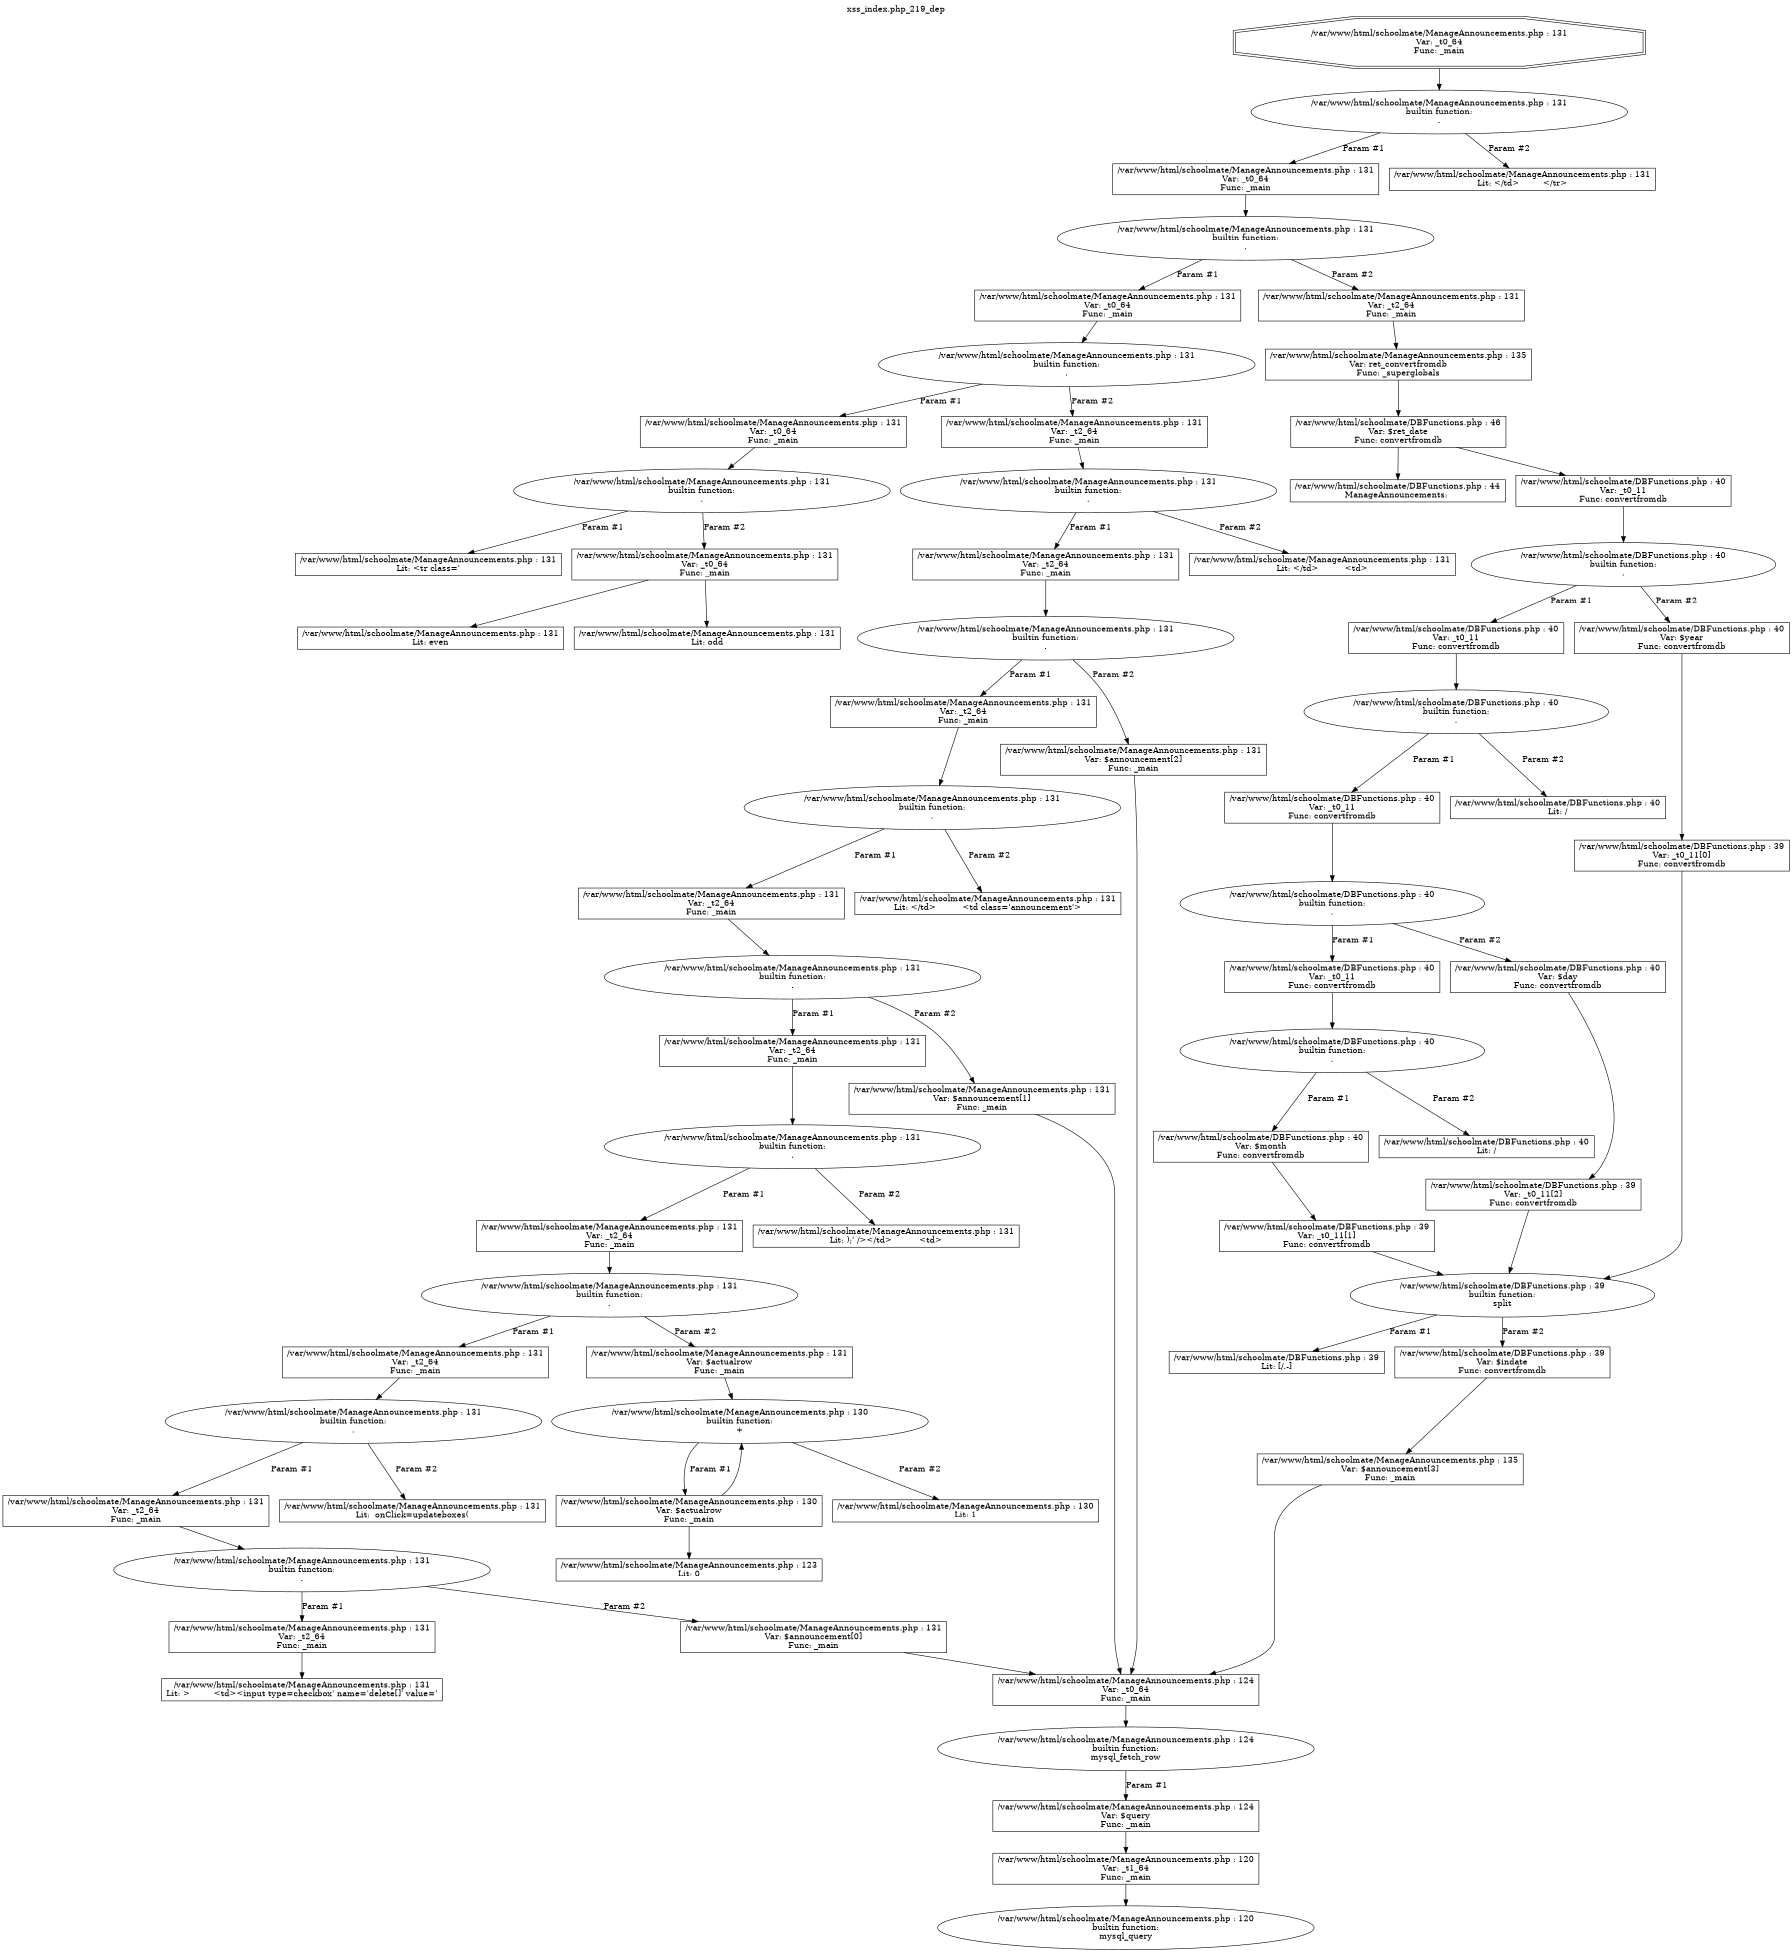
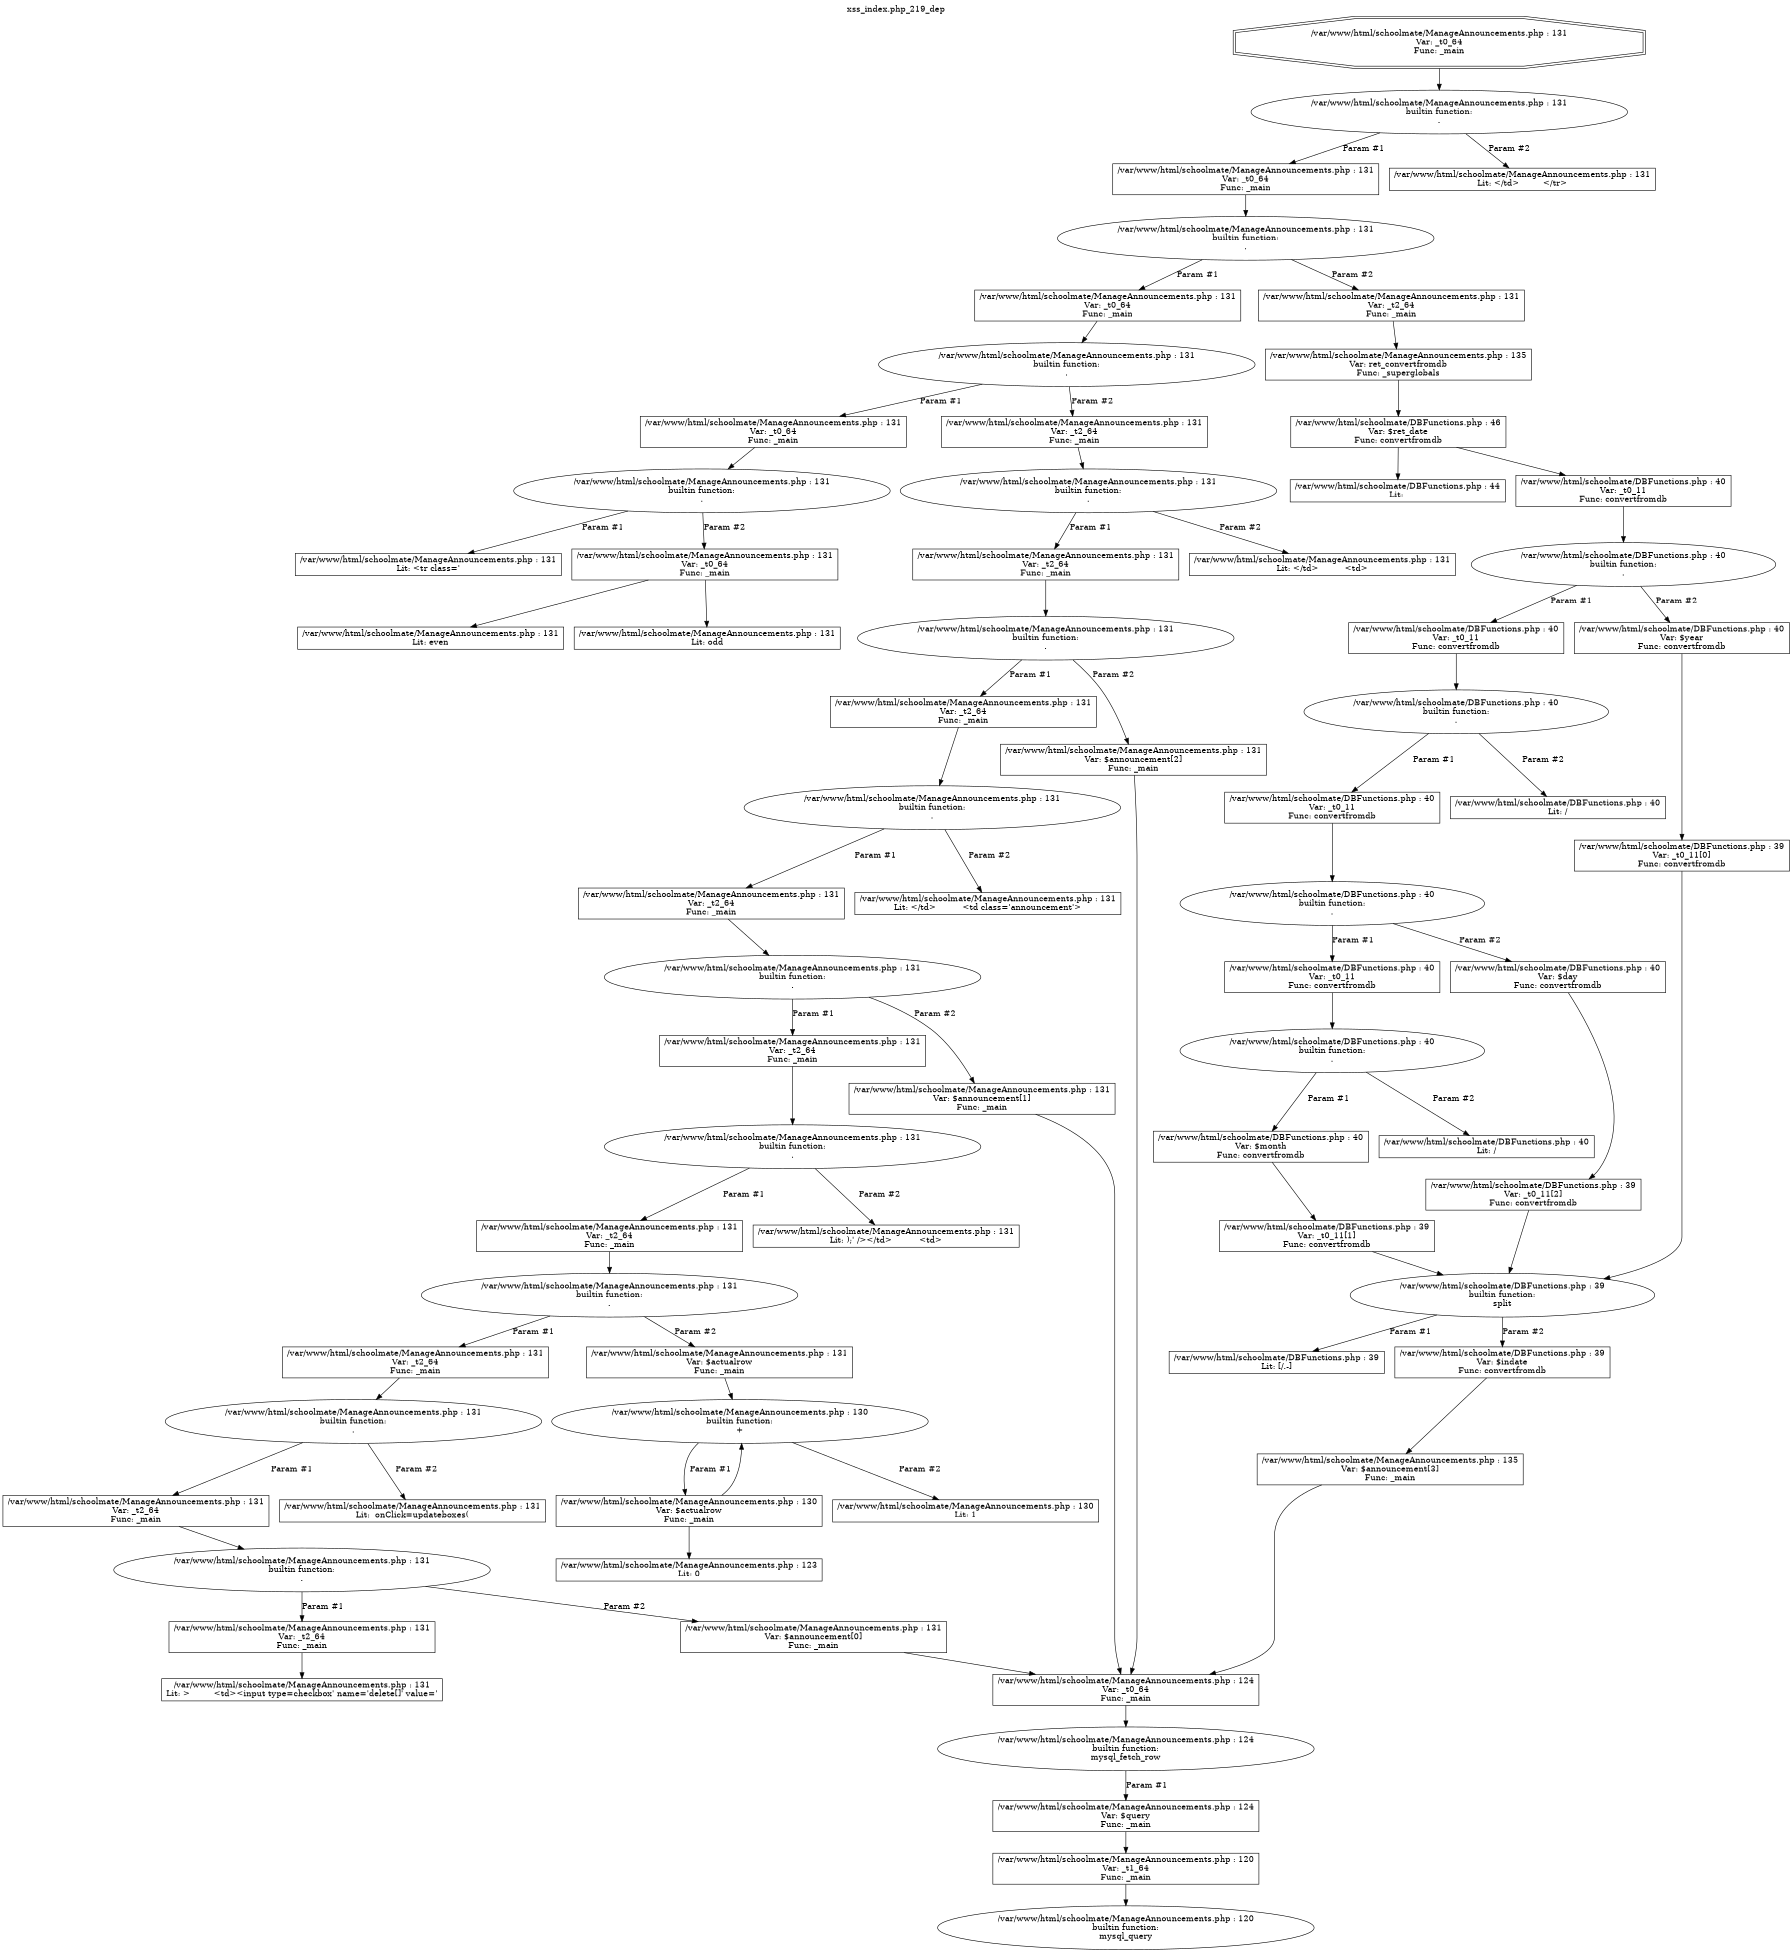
(1398, 491) -> (1398, 491)
